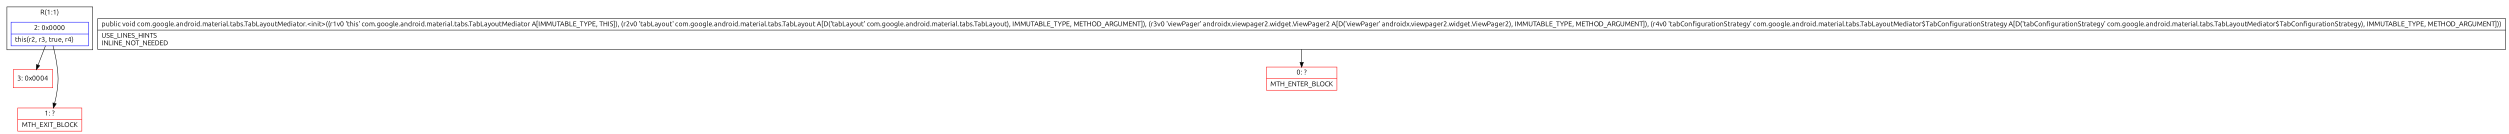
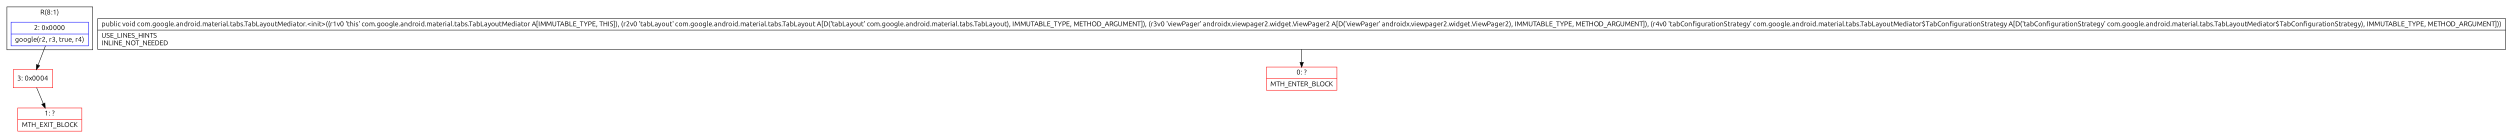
(50, 13) -> (50, 13)
(45, 40) -> (50, 40)
(58, 74) -> (40, 96)
